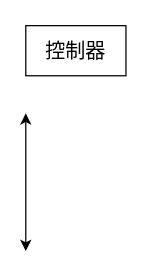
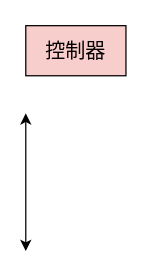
(76, 51) -> (76, 51)
